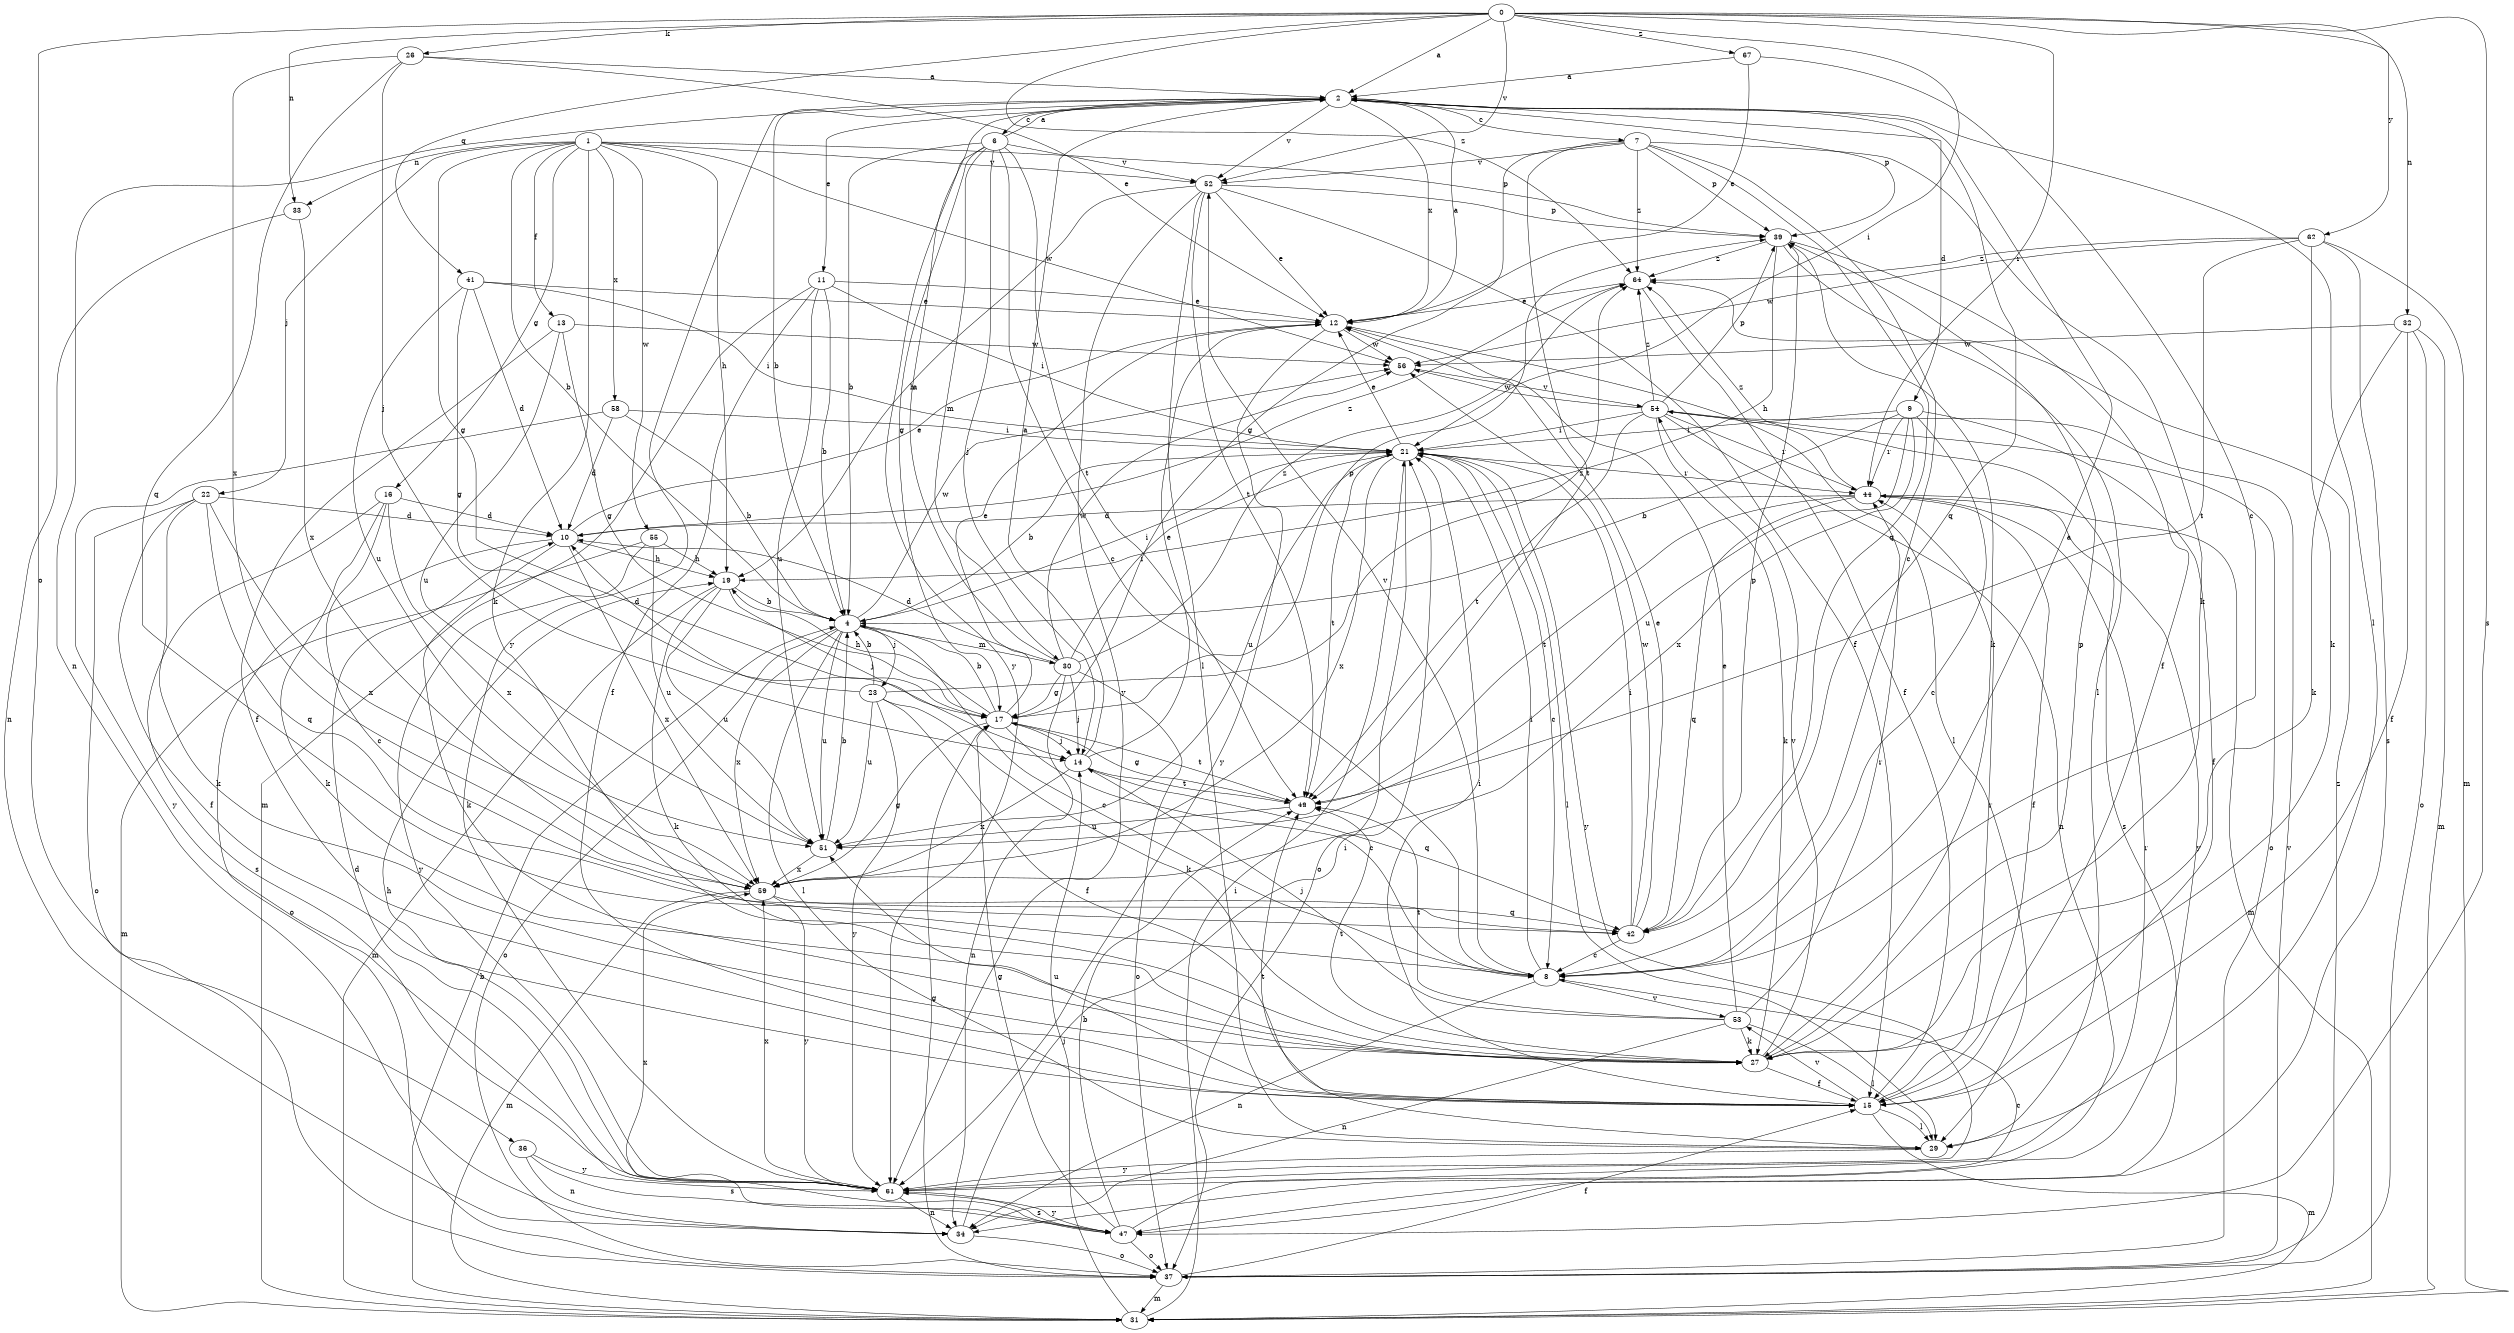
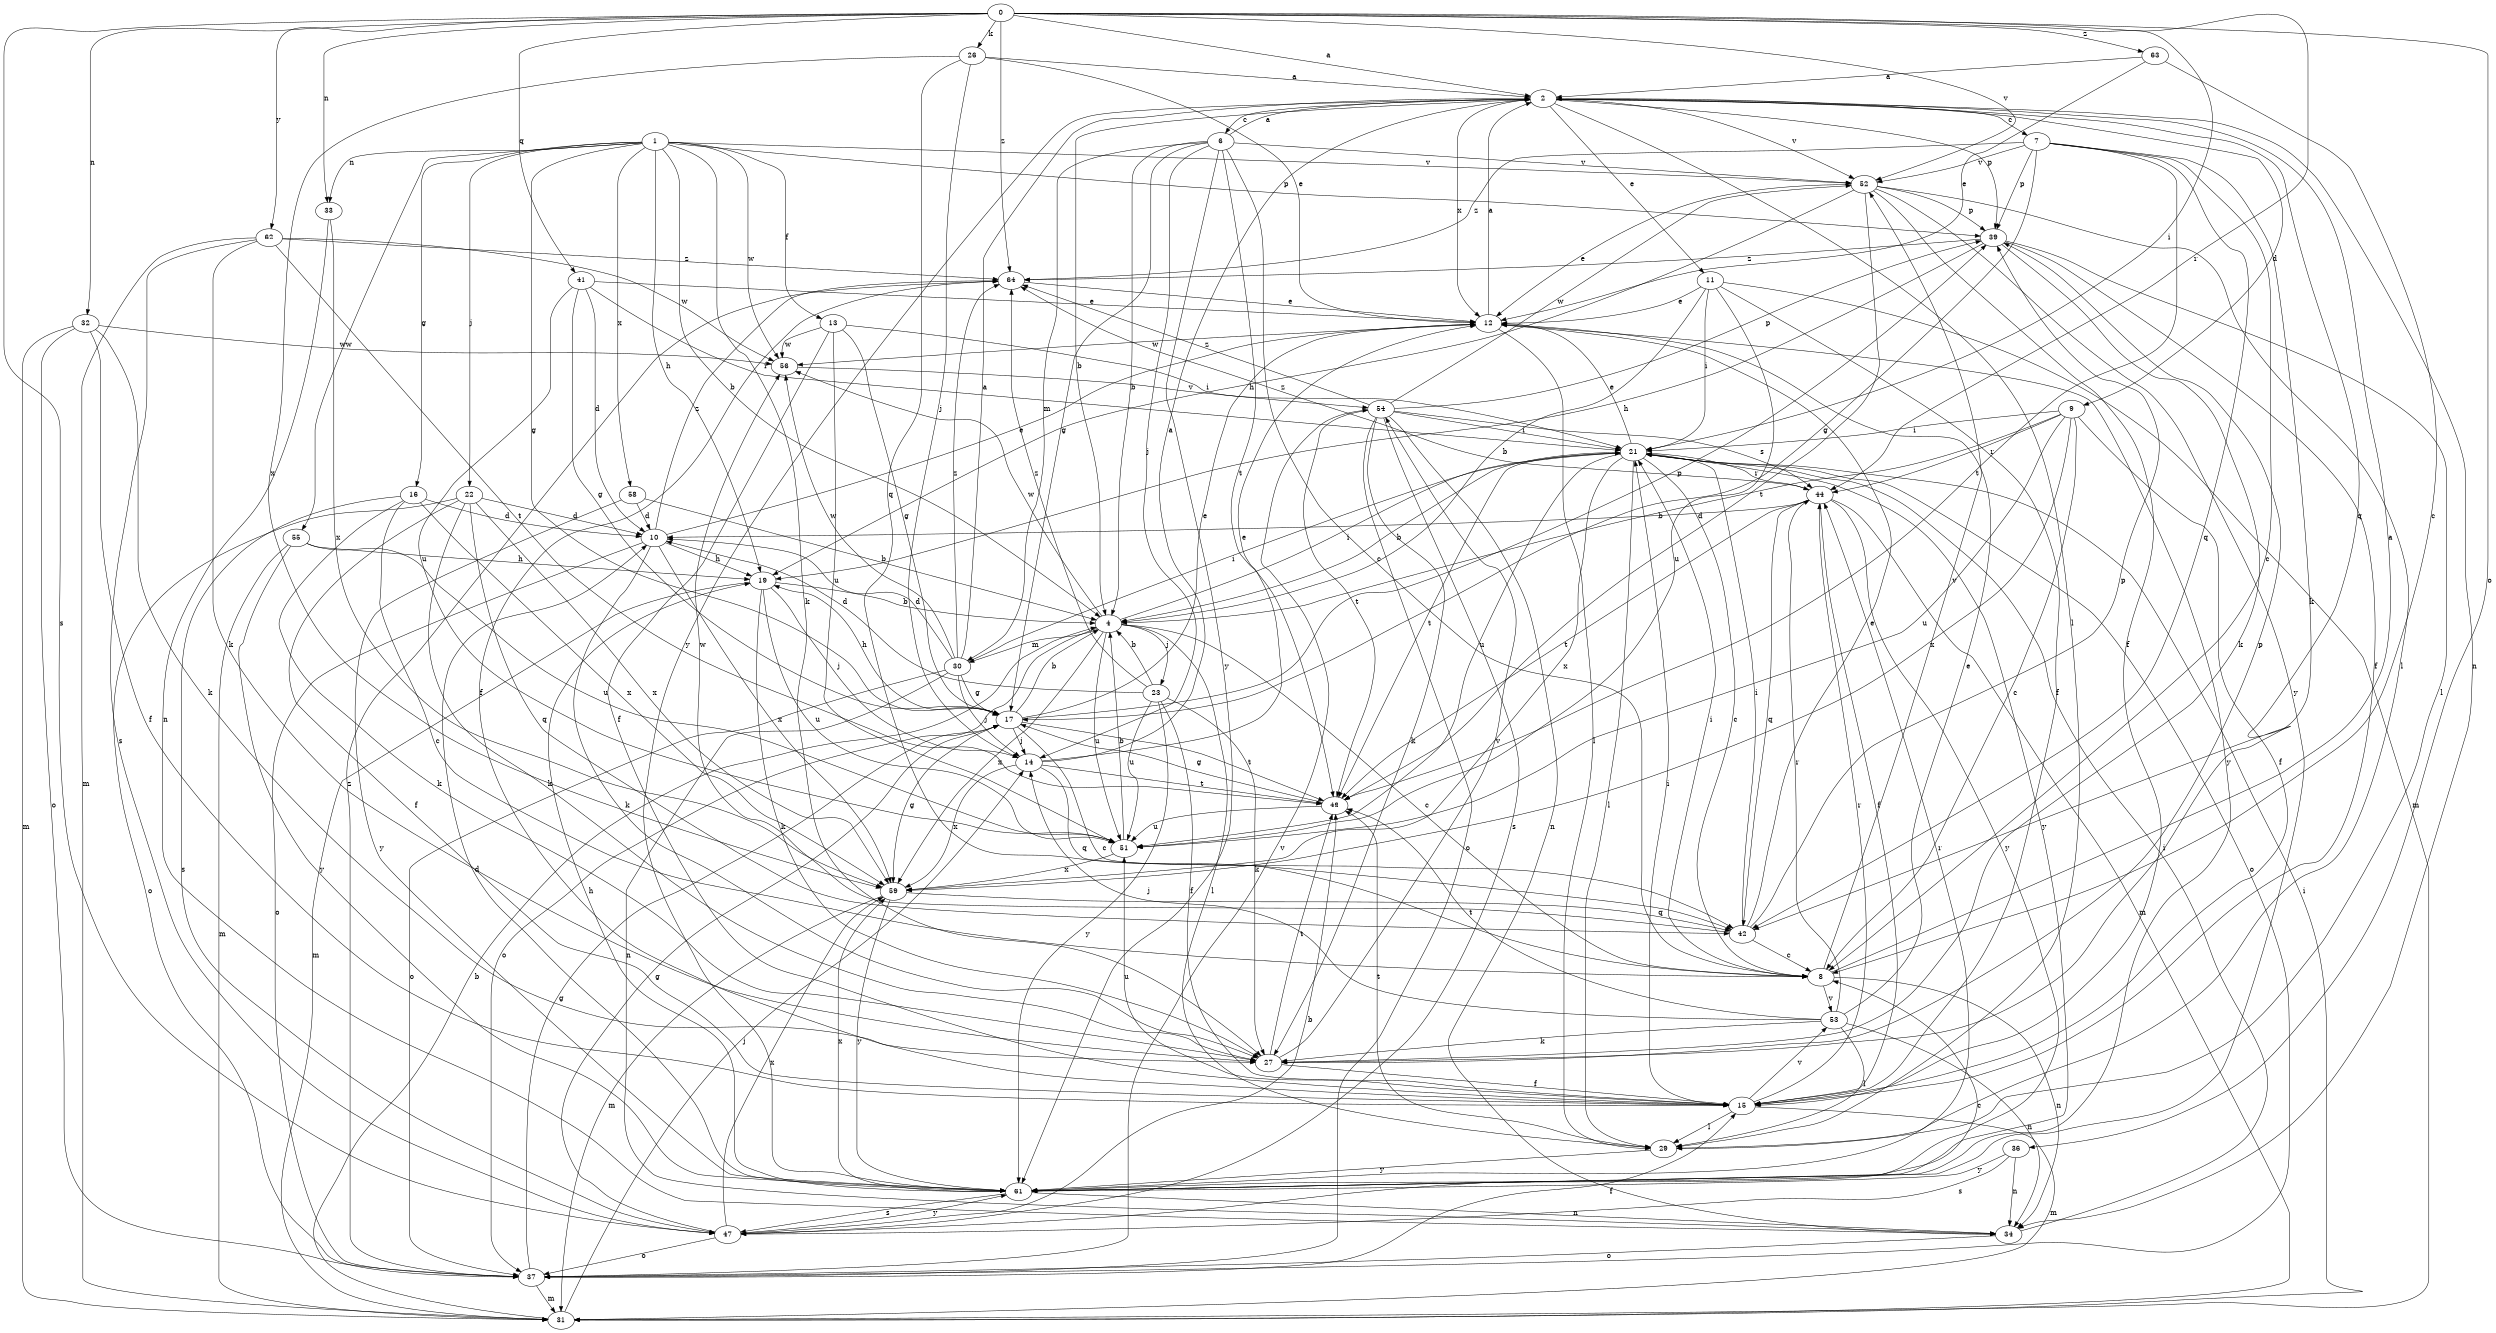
(1747, 56) -> (2155, 56)
(1530, 396) -> (1597, 273)
(1008, 434) -> (1193, 384)
(1784, 452) -> (1762, 452)
